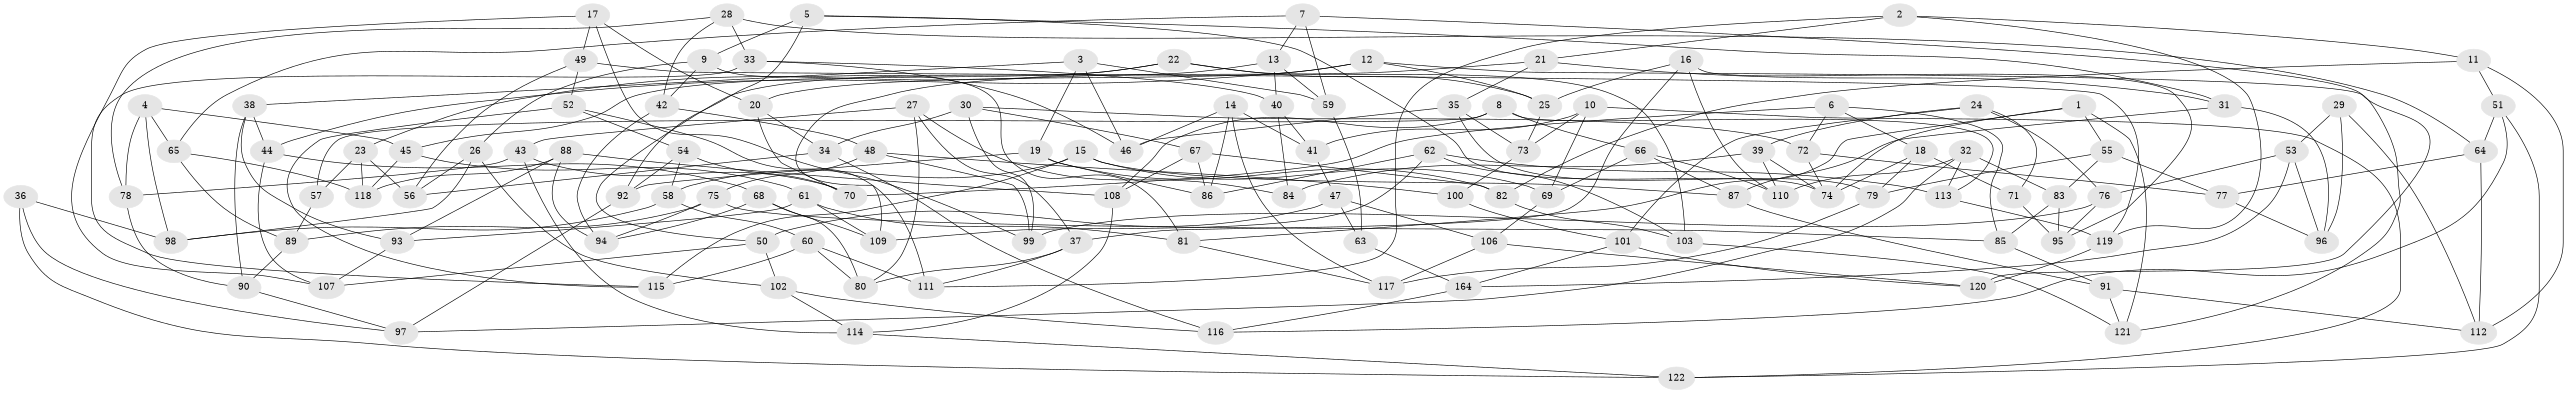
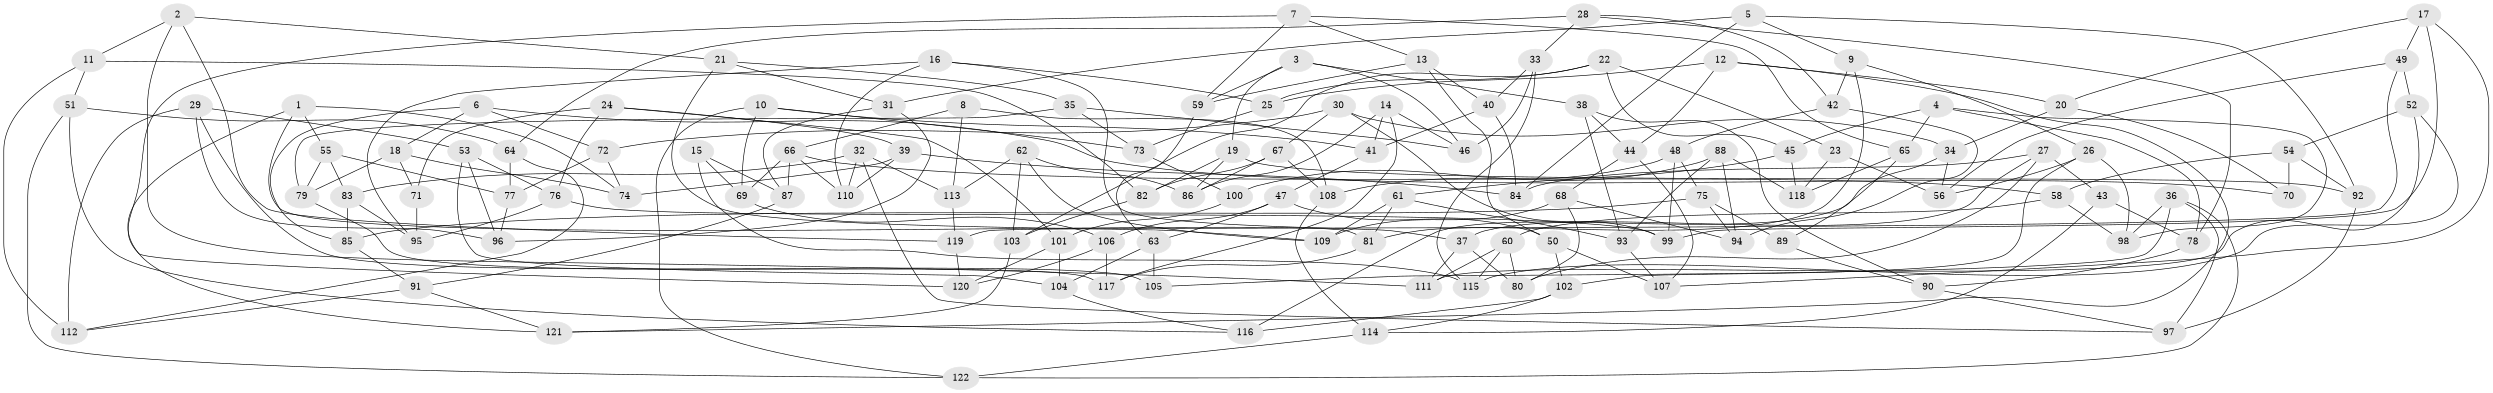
(1378, 93) -> (1630, 103)
(662, 175) -> none
(884, 175) -> (1423, 179)
(317, 197) -> none
none -> (1154, 288)
(1464, 288) -> (1059, 288)
